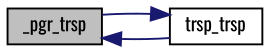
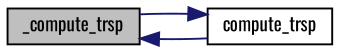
(55, 26) -> (74, 26)
(216, 26) -> (270, 26)
